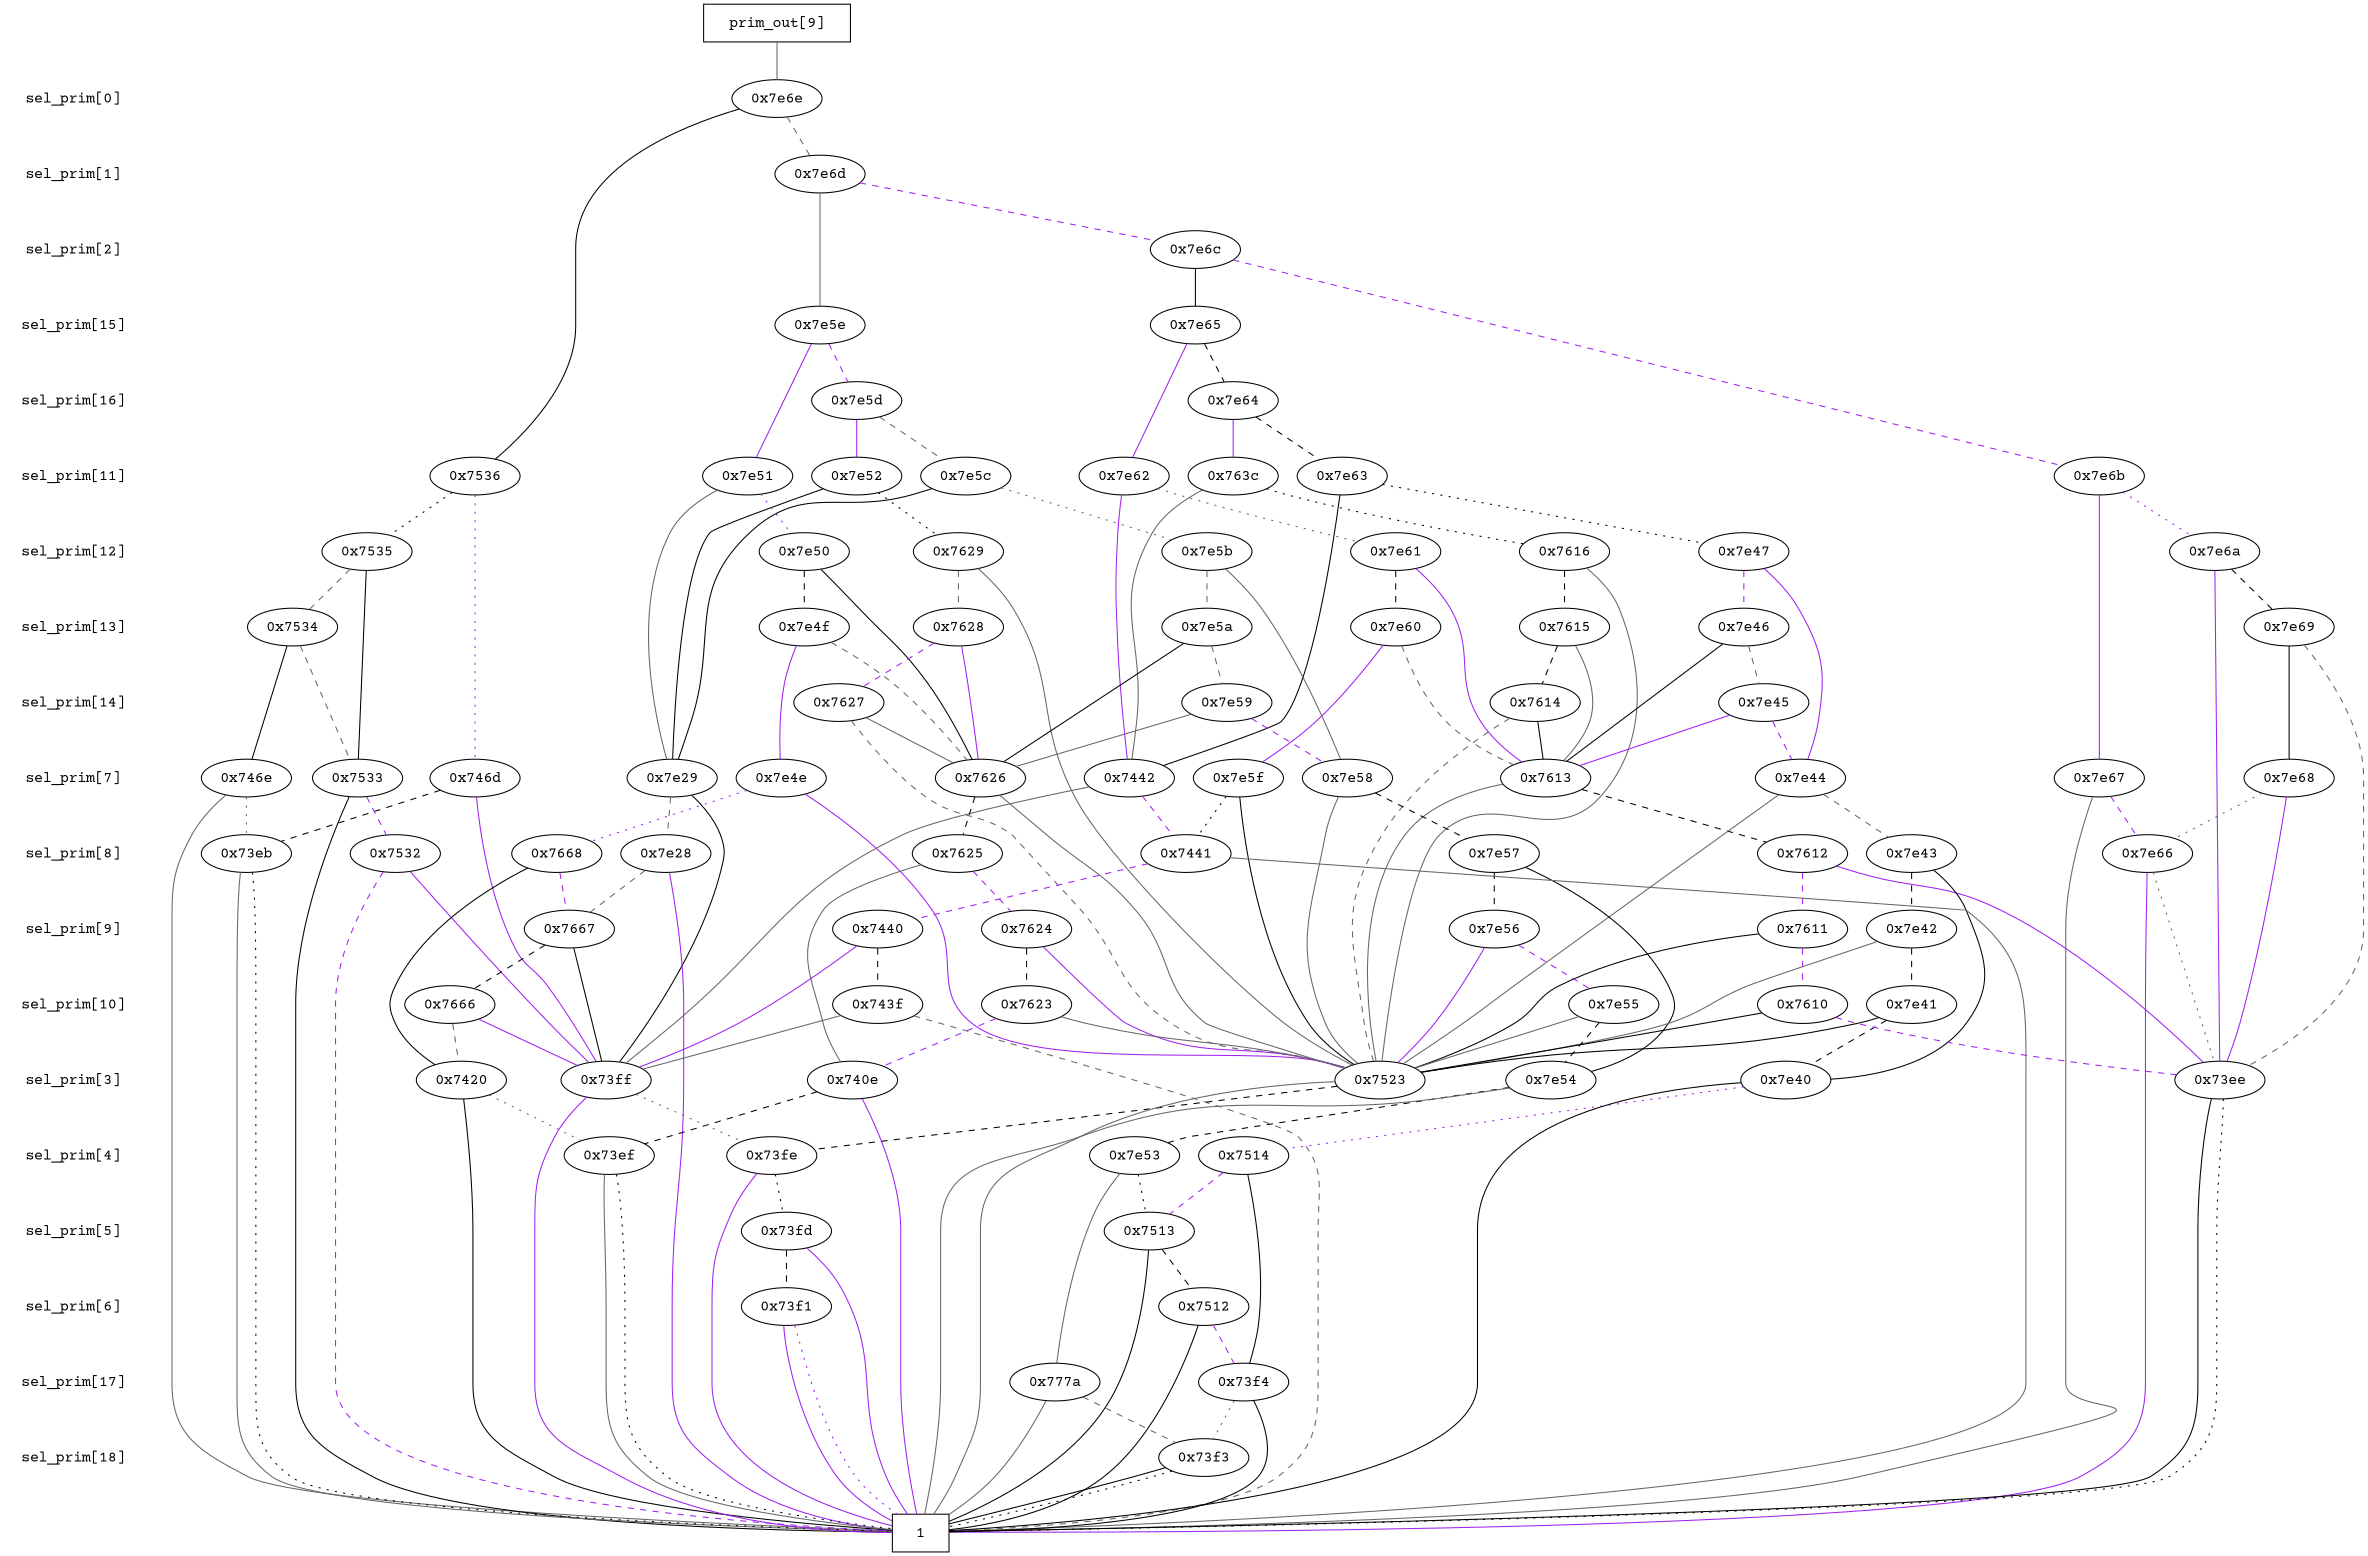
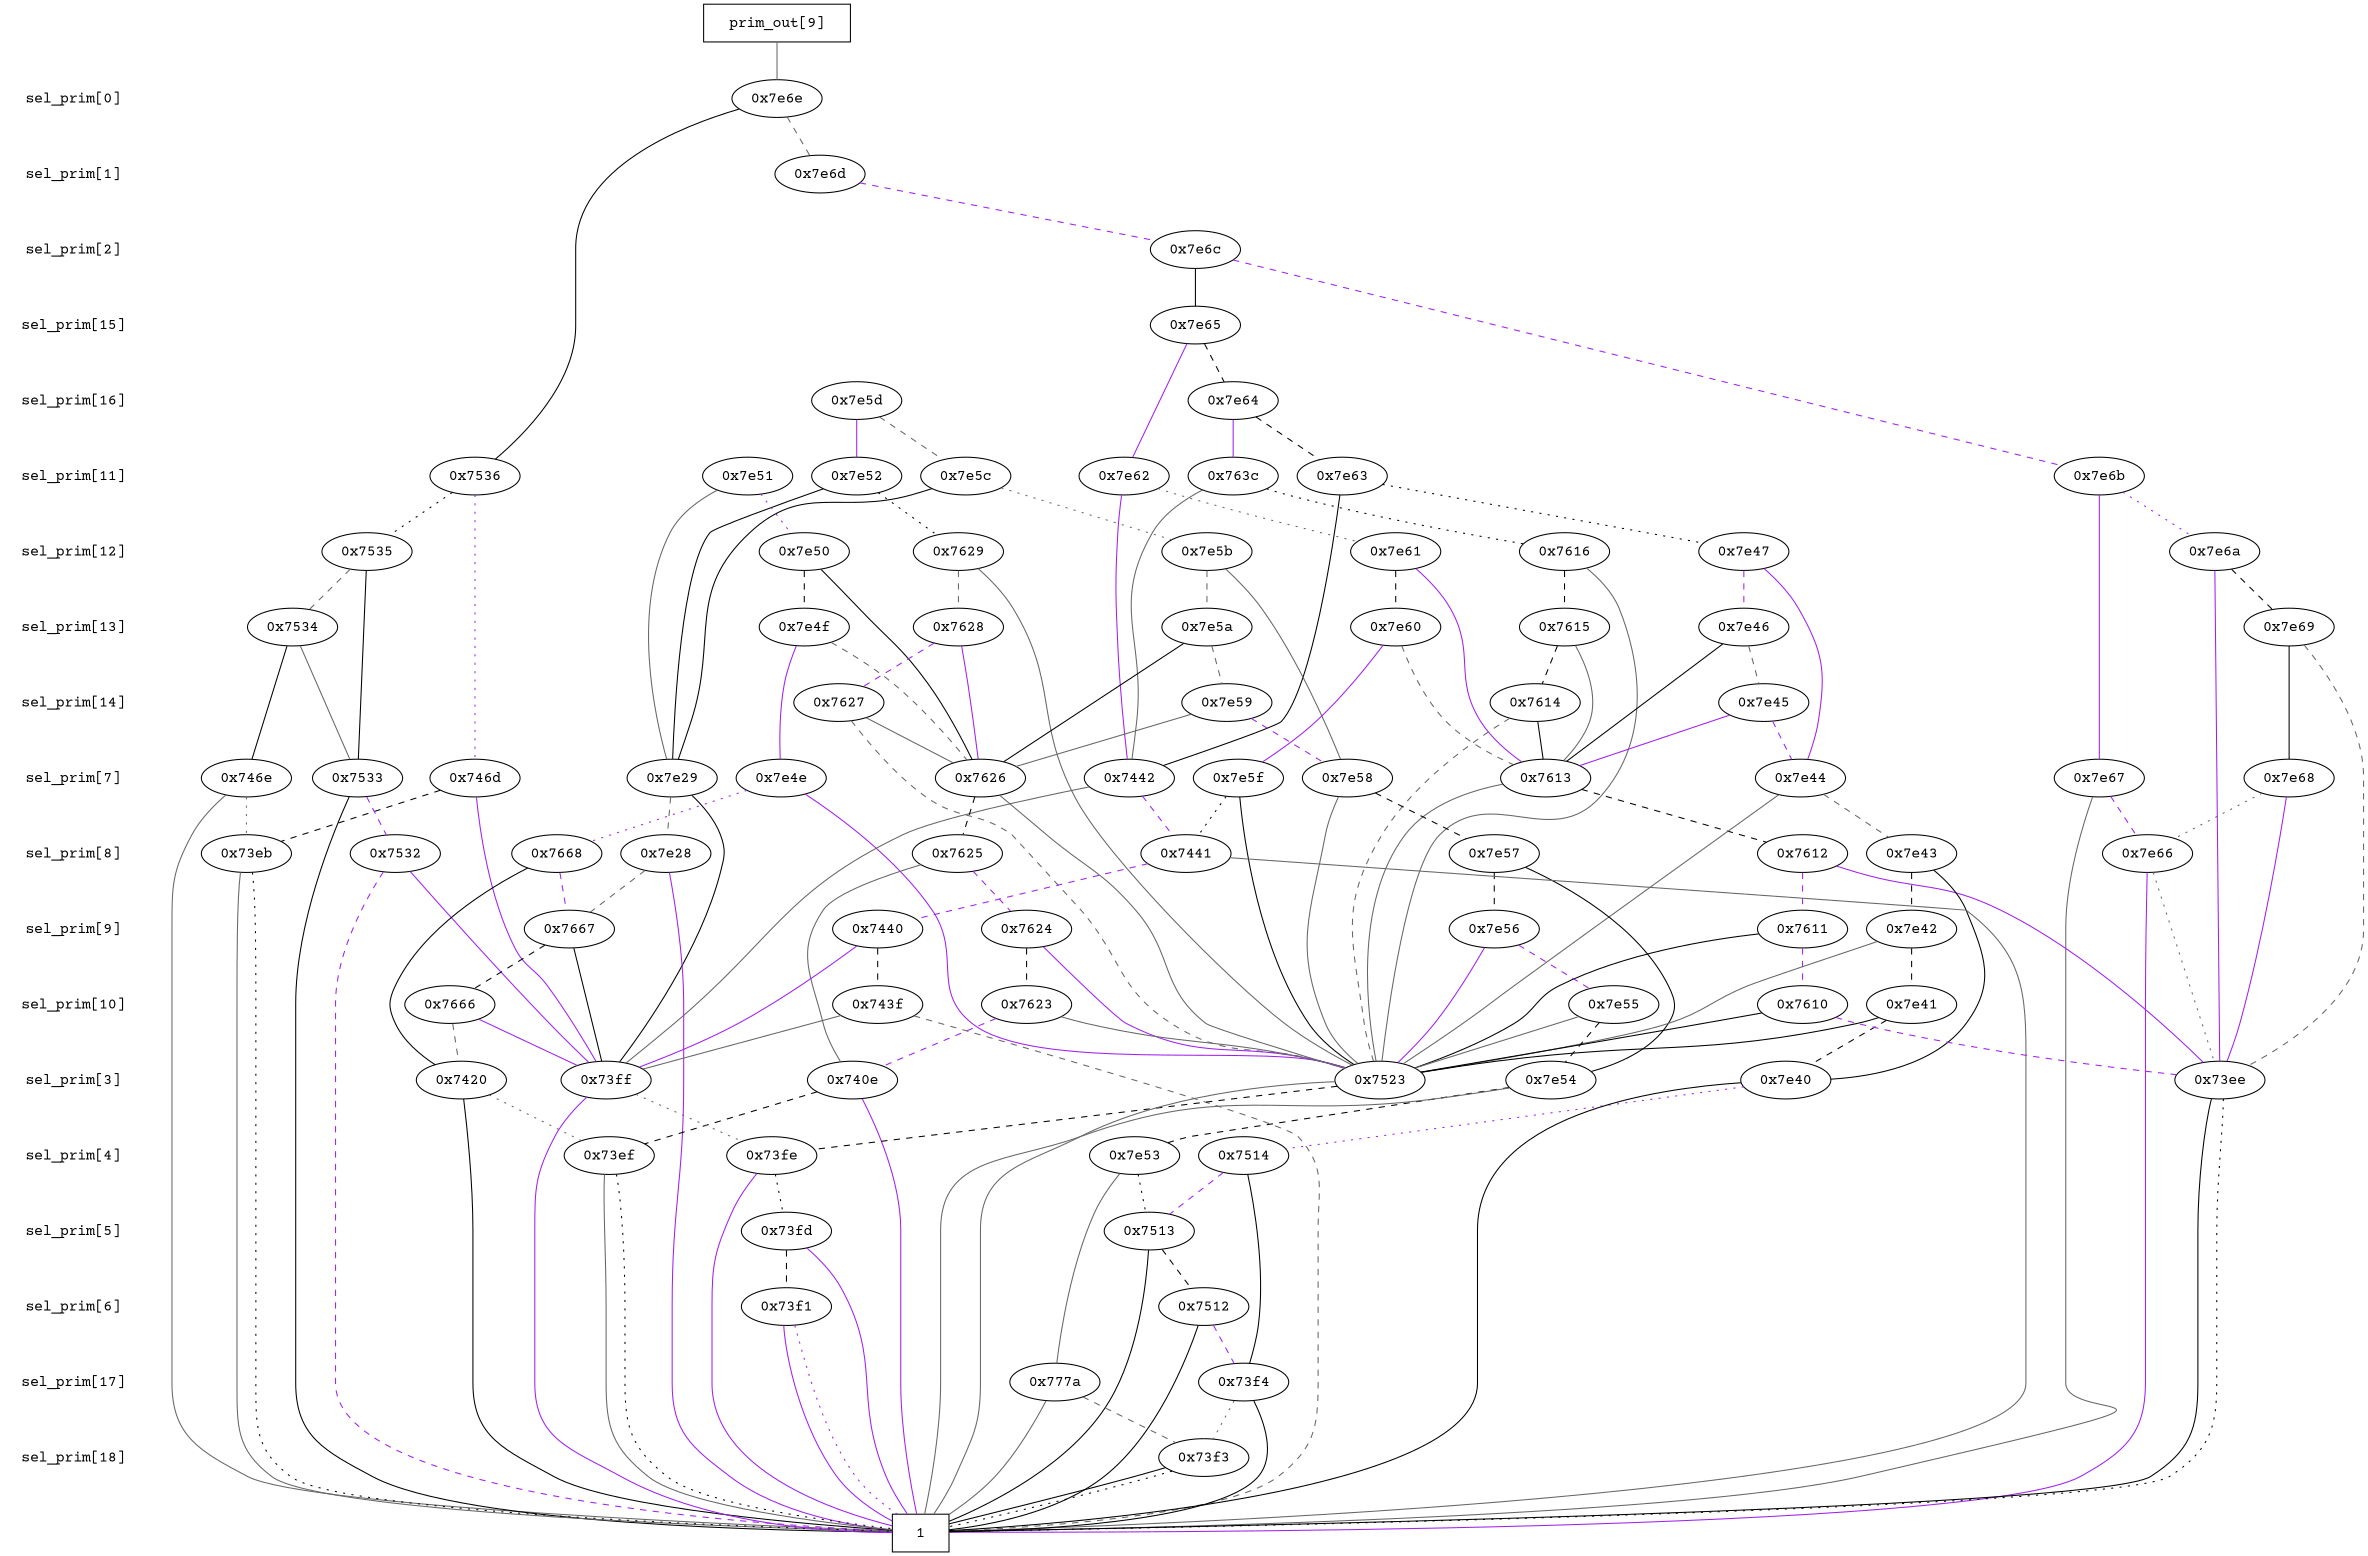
(820, 325) -> none
(325, 703) -> (325, 703)
